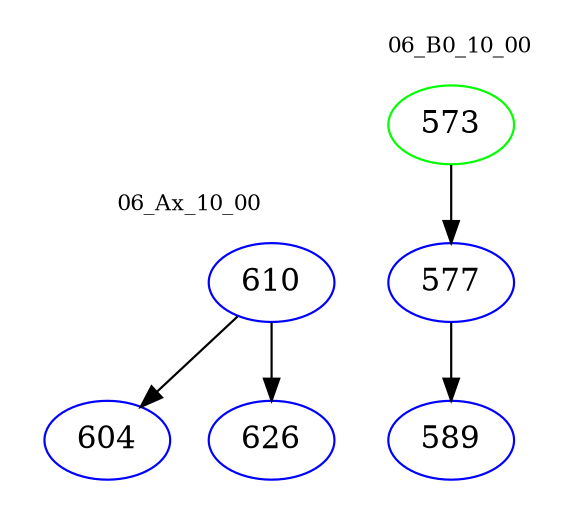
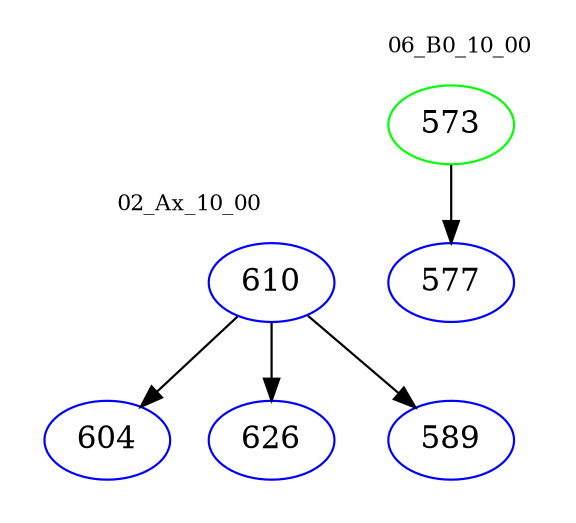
(189, 205) -> (189, 205)
(451, 351) -> (337, 341)
